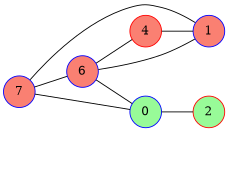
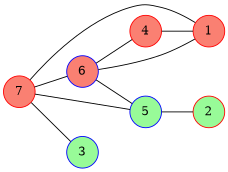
(209, 31) -> (209, 31)
(19, 92) -> (19, 92)
(146, 112) -> (146, 112)
none -> (83, 152)
